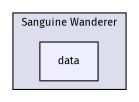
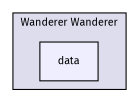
(70, 23) -> (70, 23)
